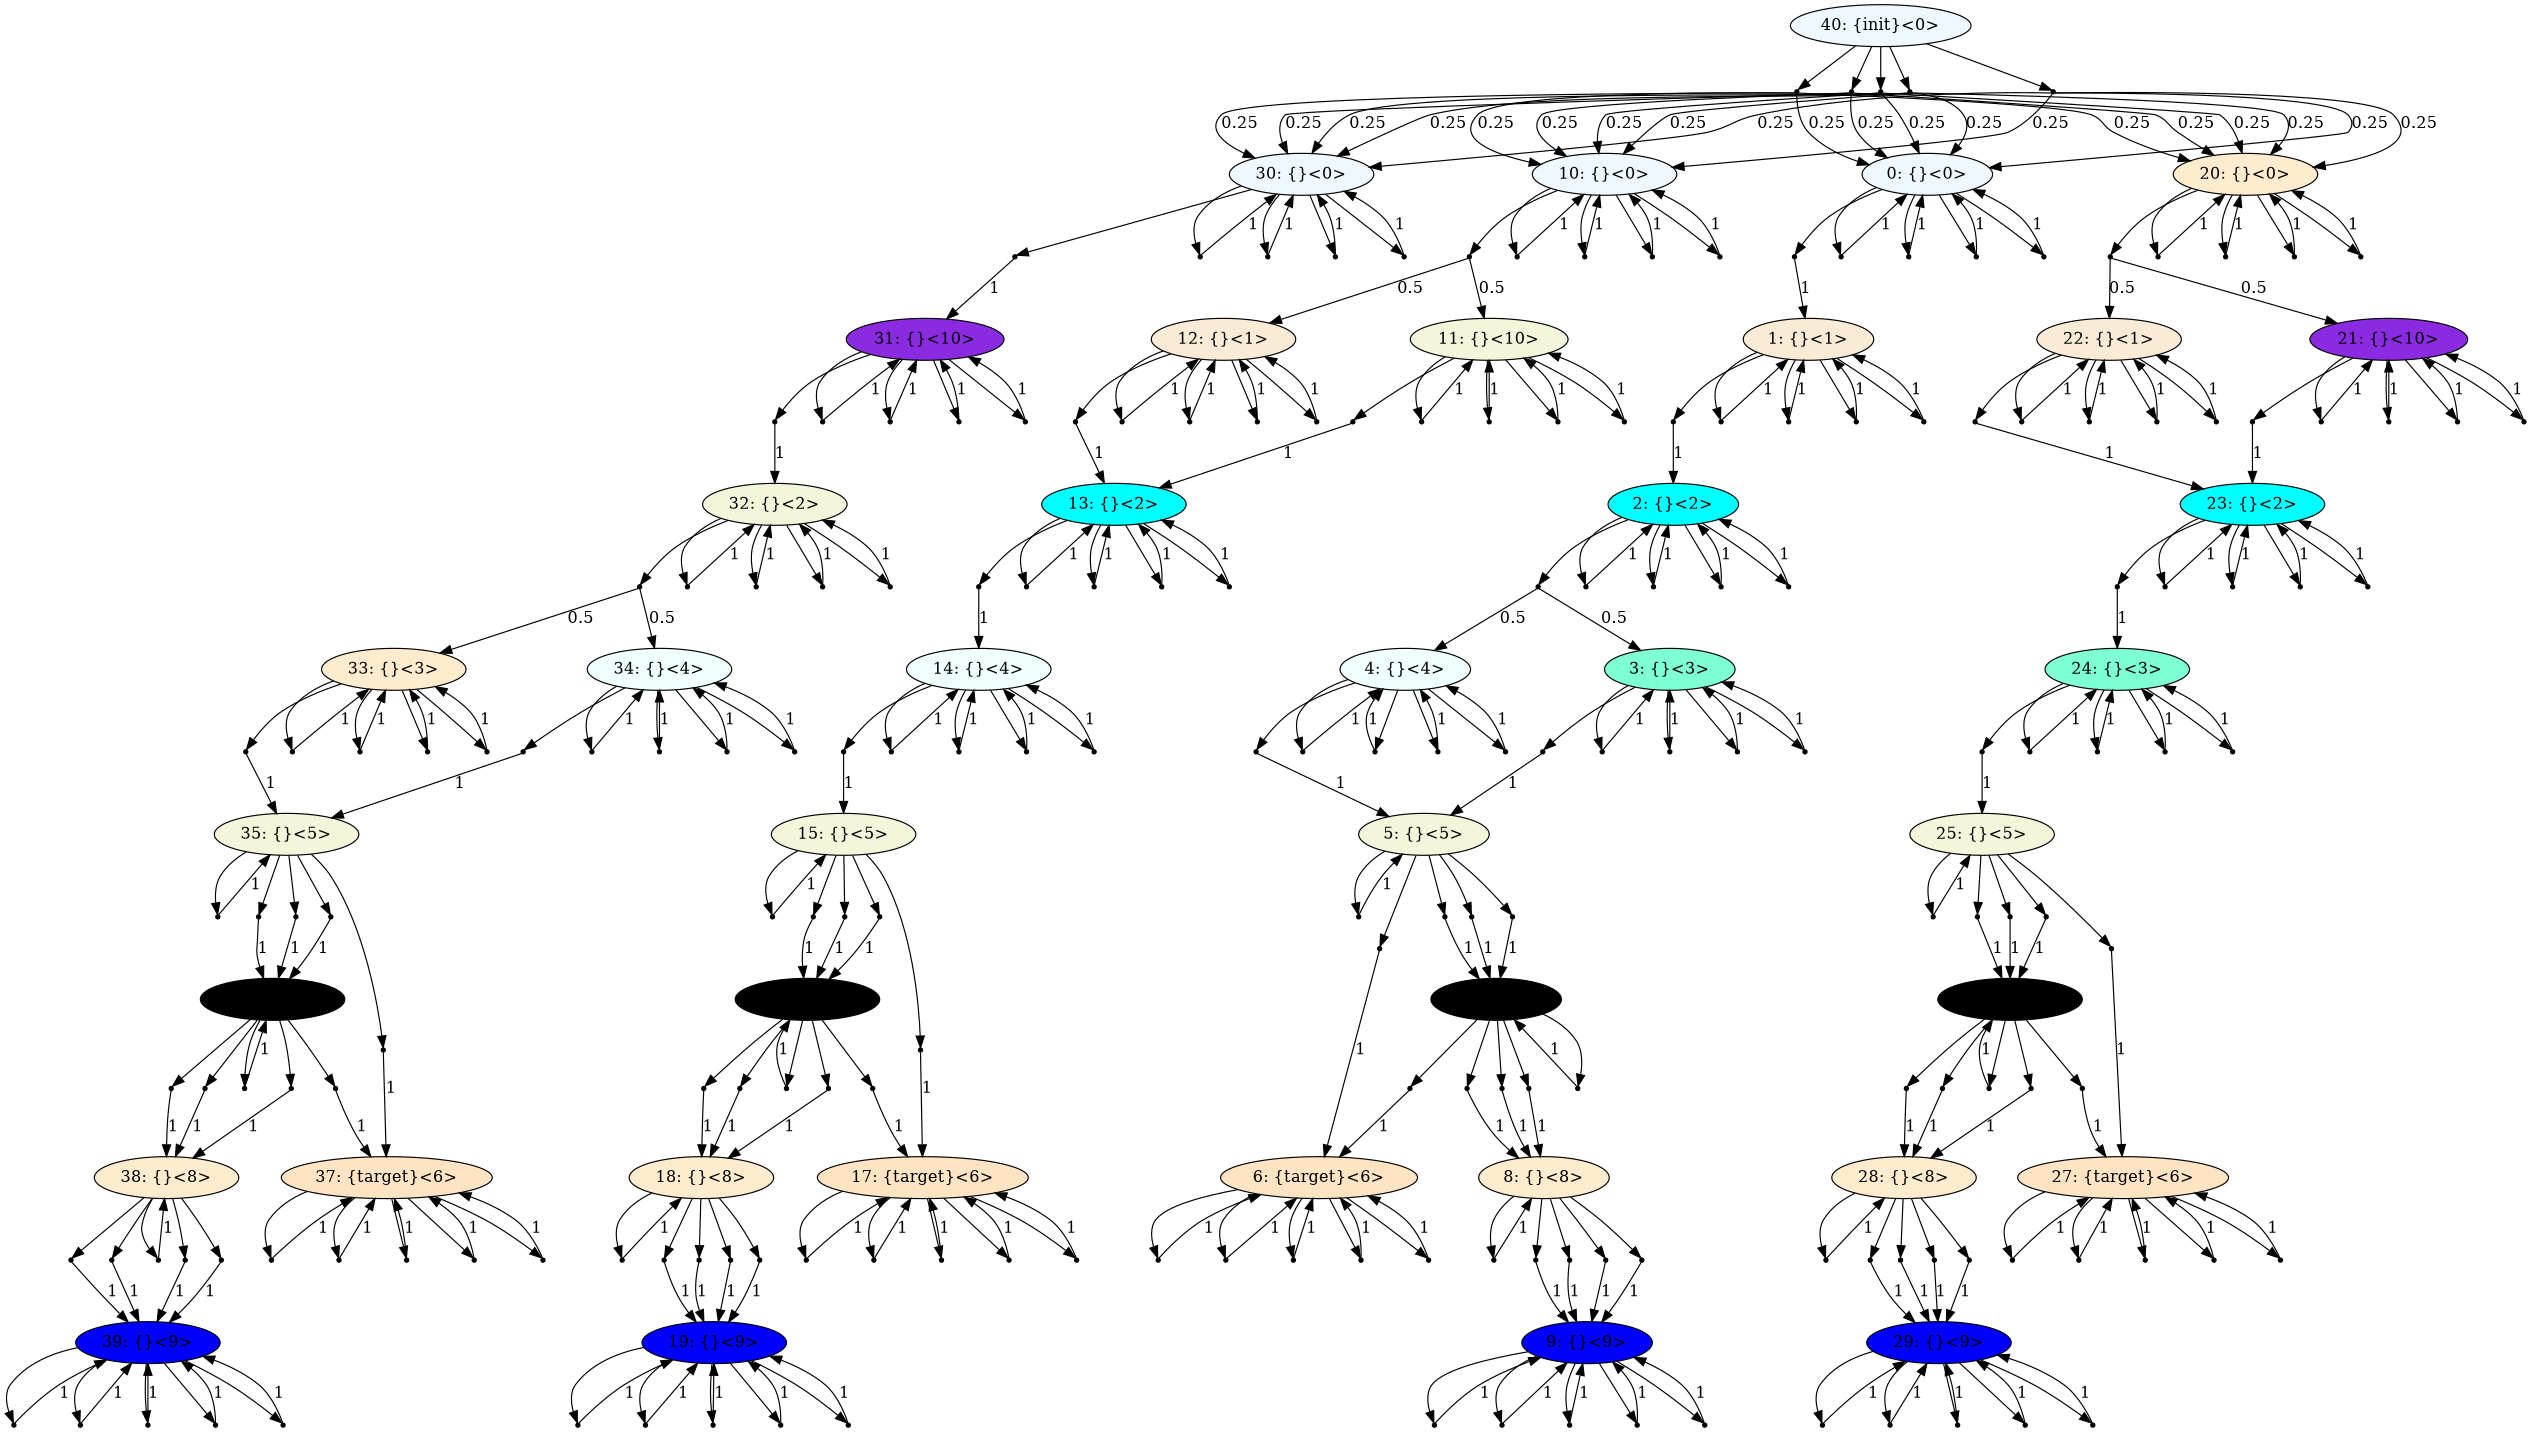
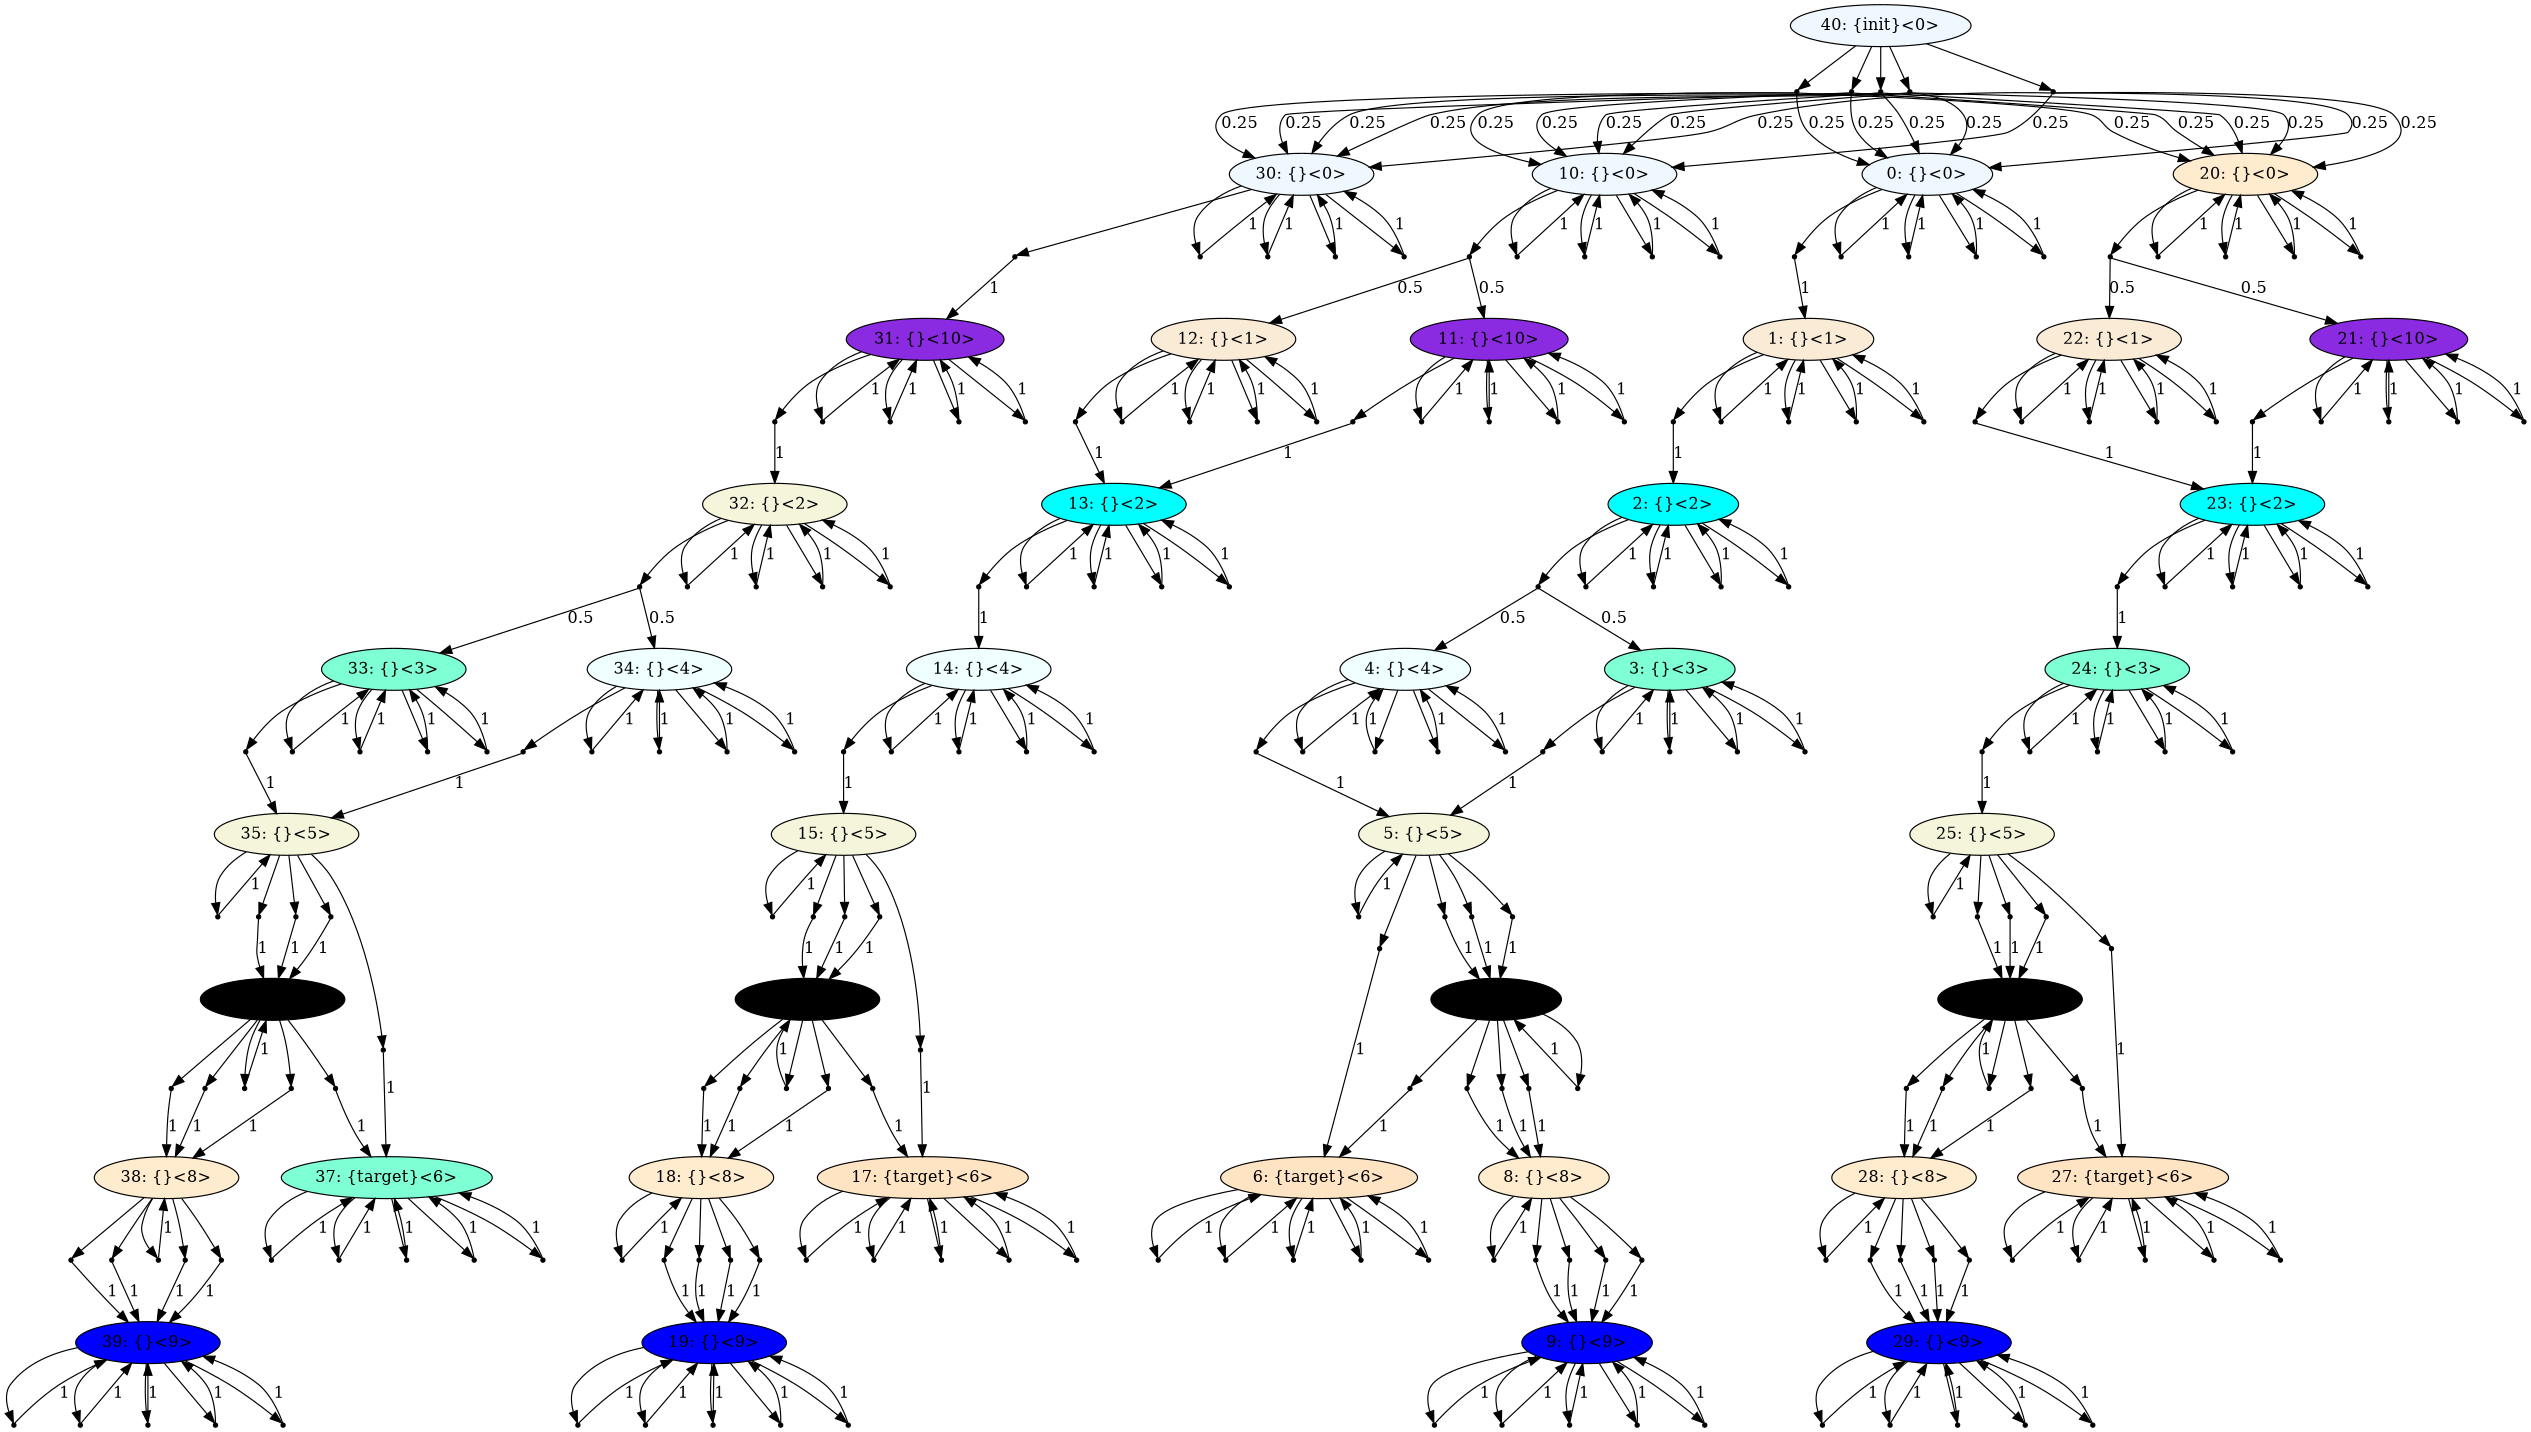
(1489, 339) -> (1489, 339)
(394, 669) -> (394, 669)
(387, 1178) -> (387, 1178)
